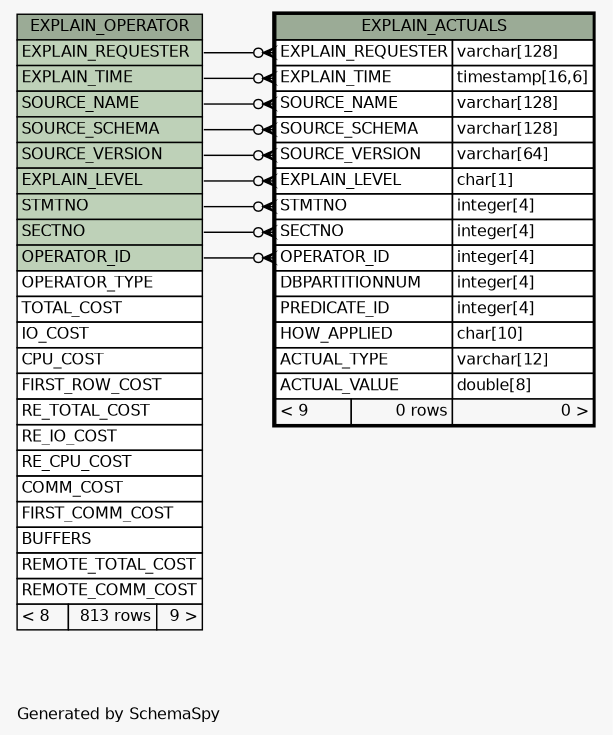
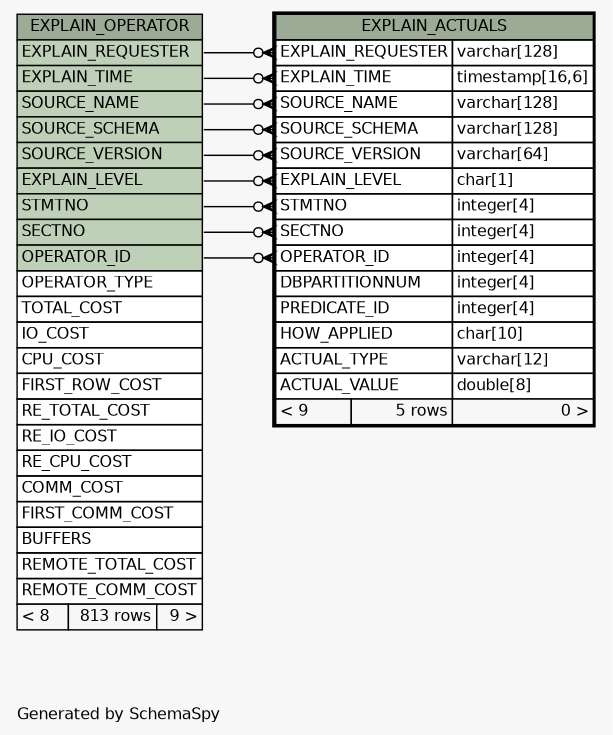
(422, 411) -> (422, 411)
